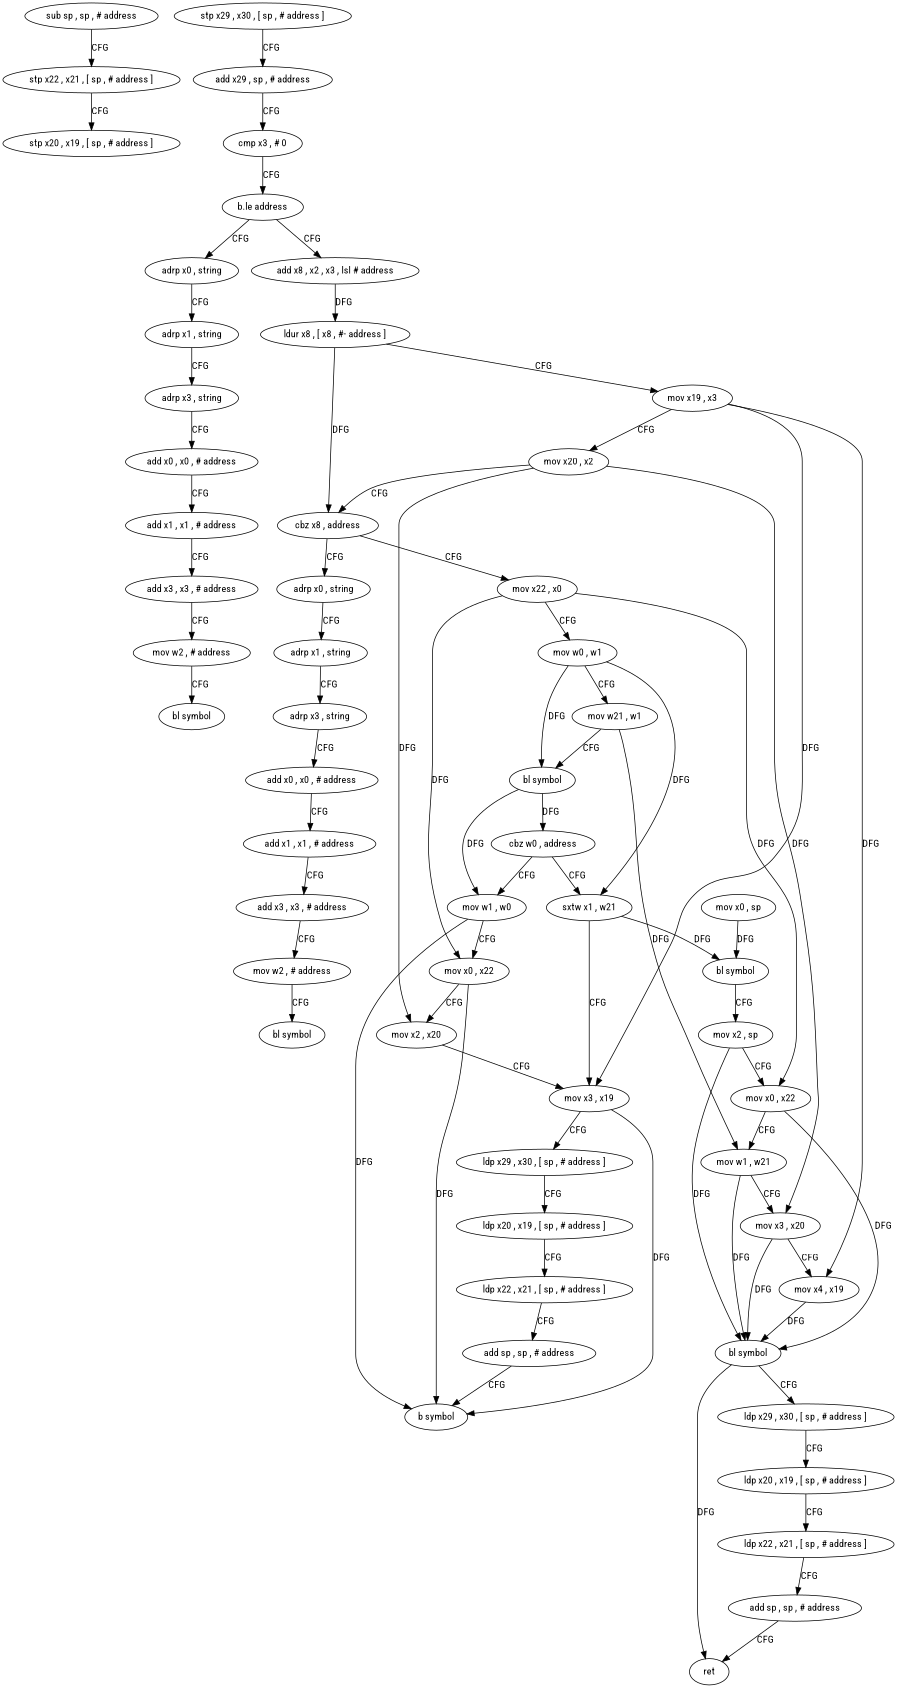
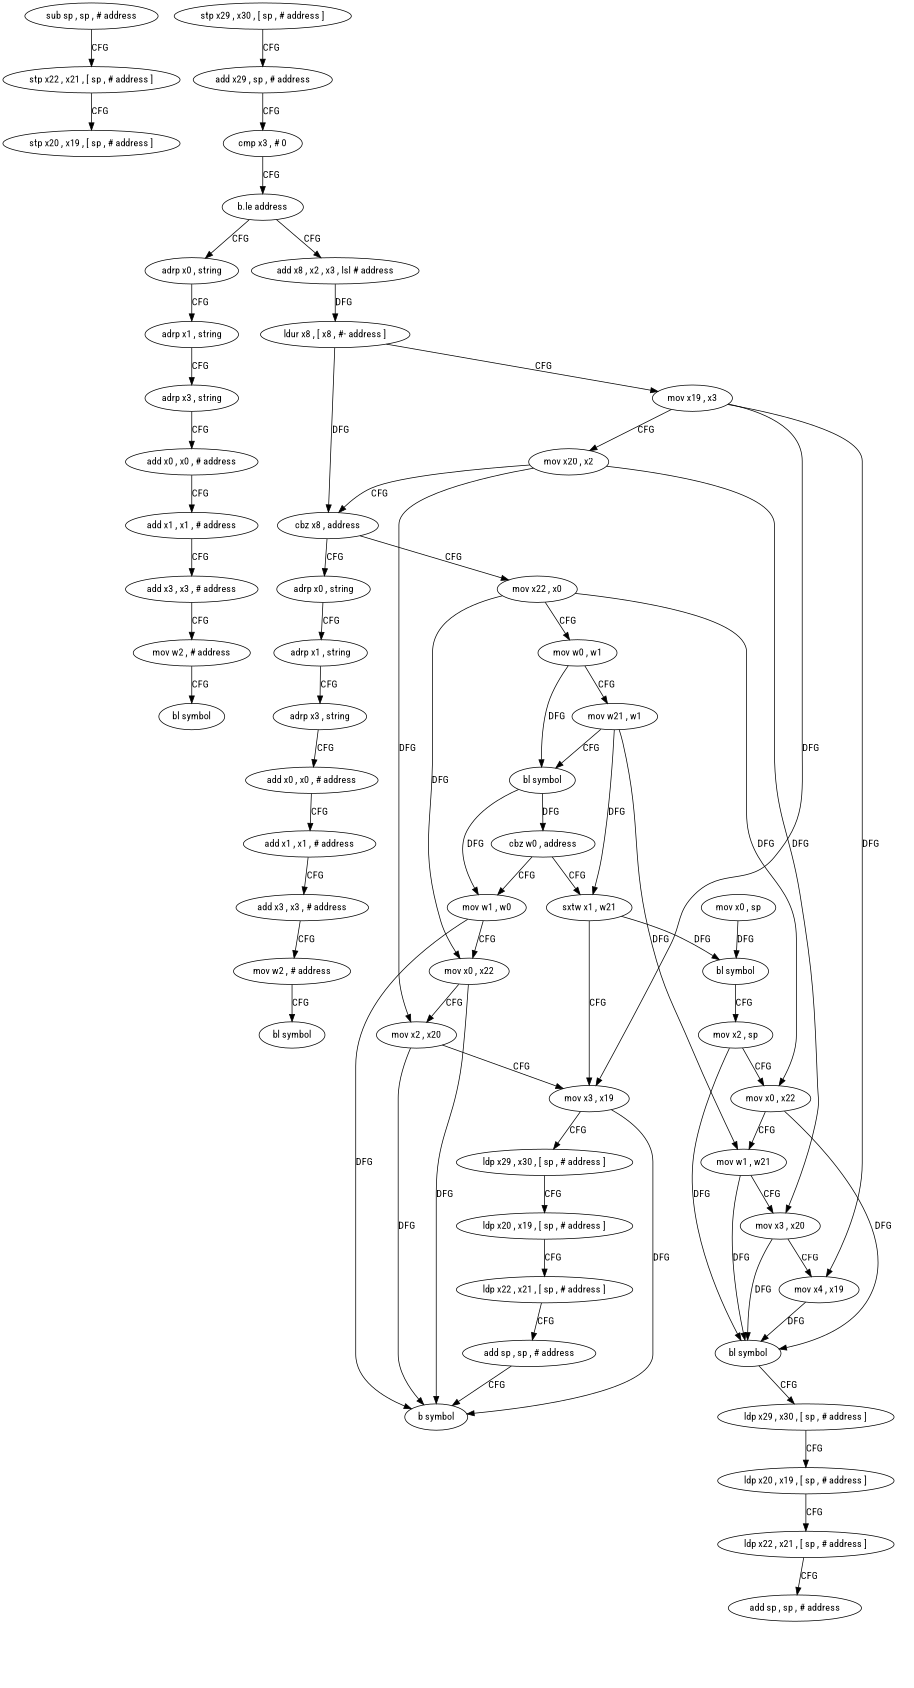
(672, 769) -> (608, 809)
none -> (398, 1225)
(709, 1672) -> none
